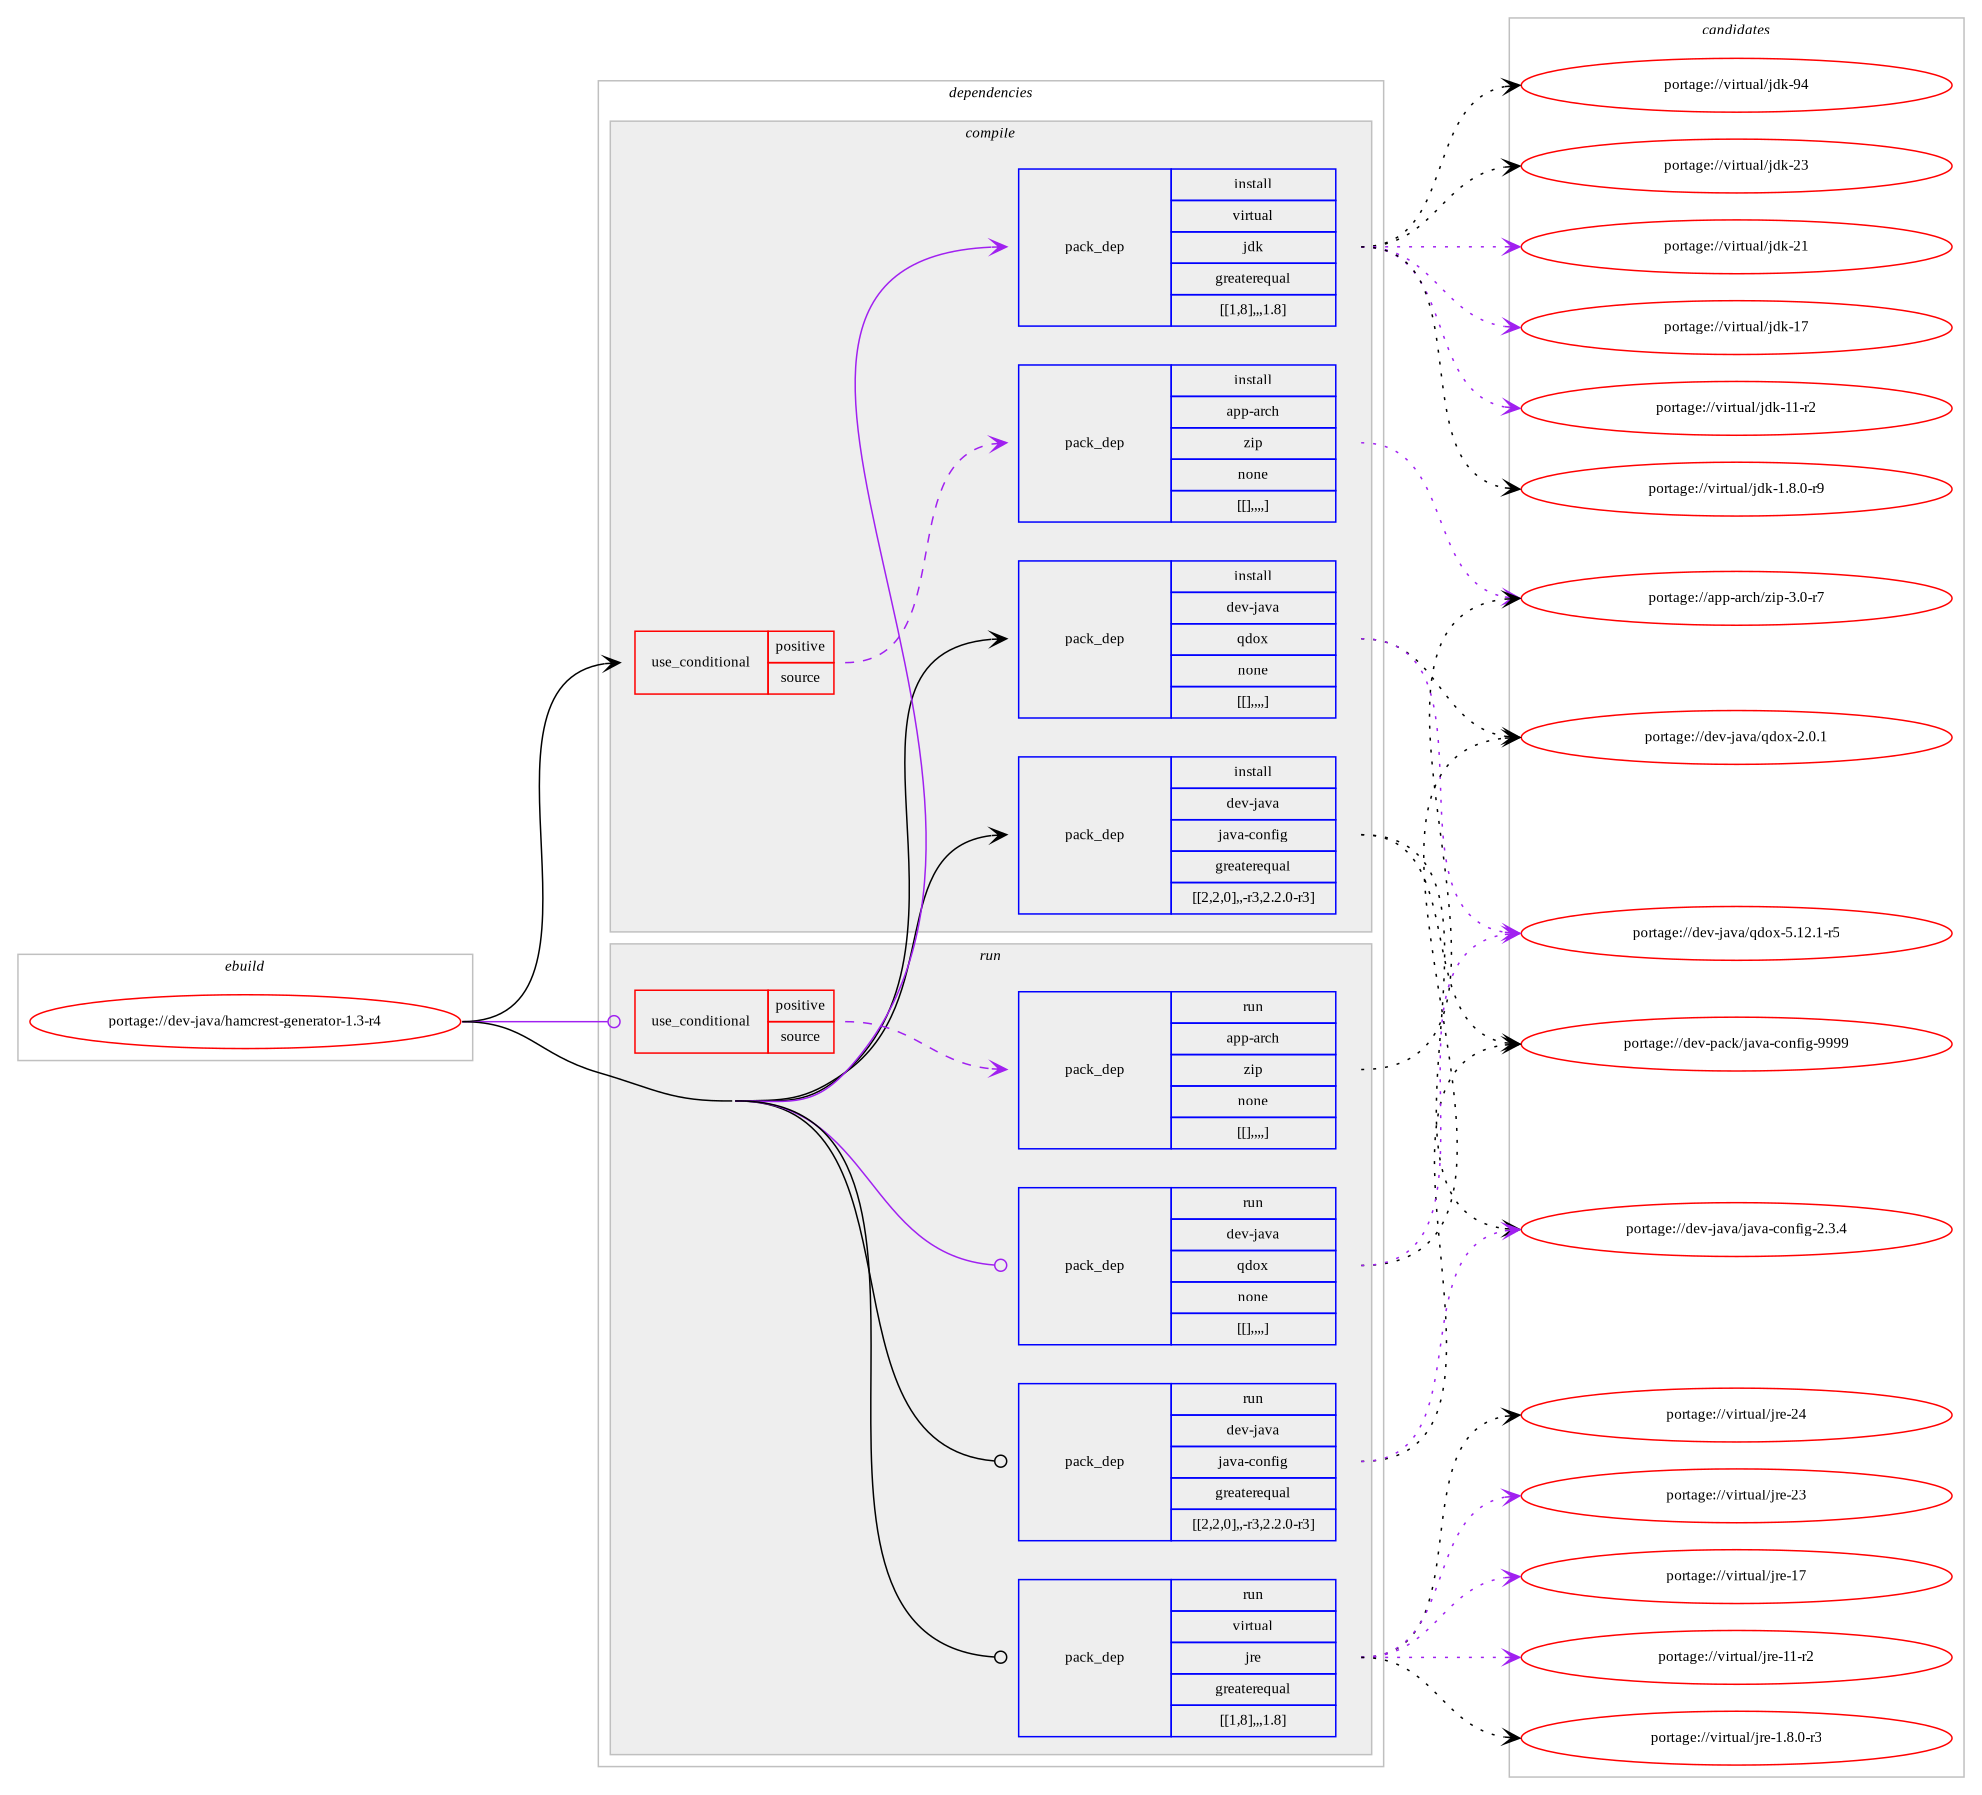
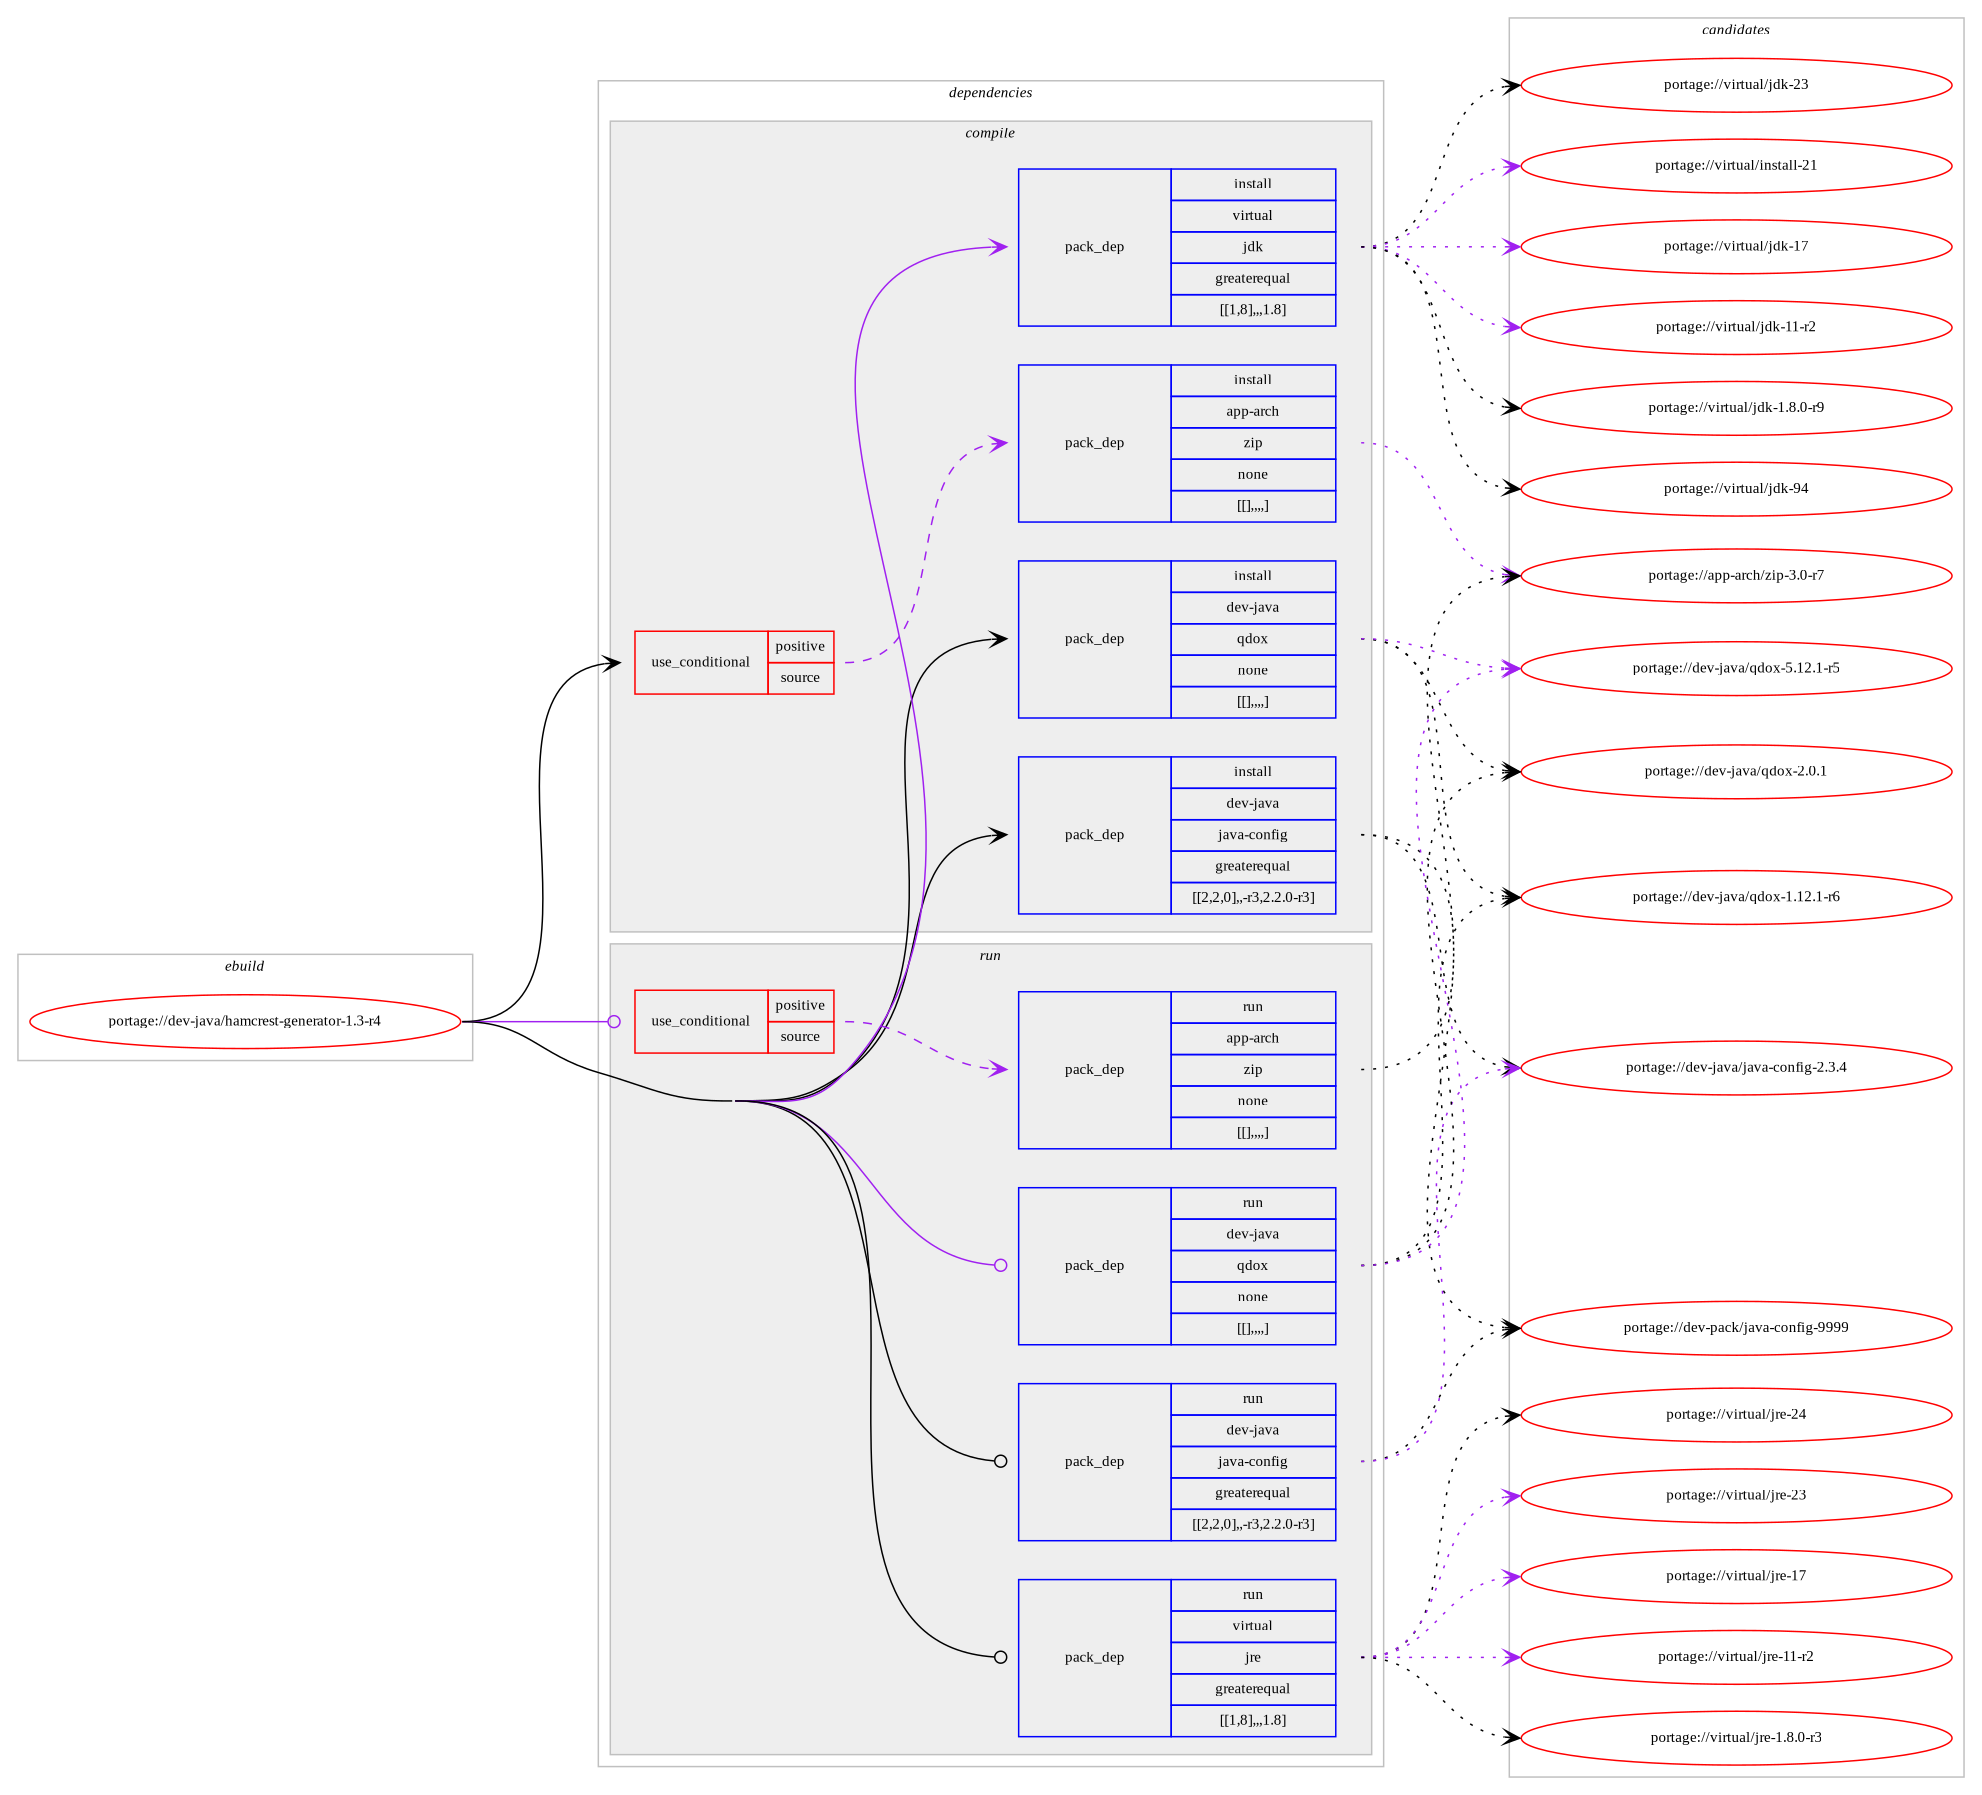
(1737, 247) -> (1737, 166)
none -> (1737, 898)
